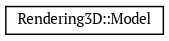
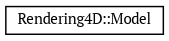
(85, 20) -> (85, 20)
